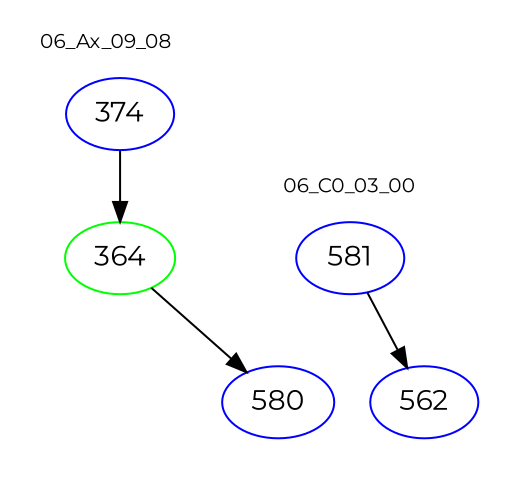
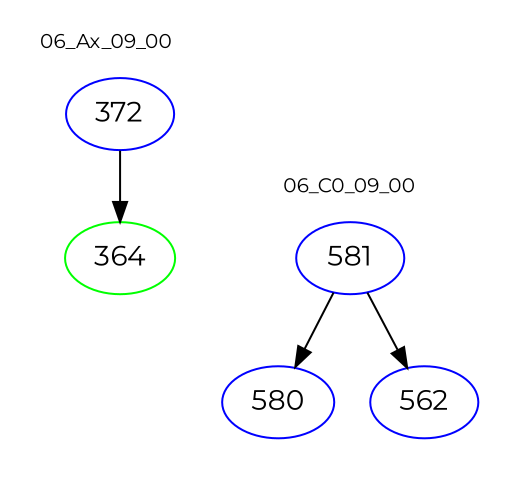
(107, 43) -> (107, 43)
(120, 114) -> (120, 114)
(350, 187) -> (350, 187)
(191, 323) -> (319, 321)
